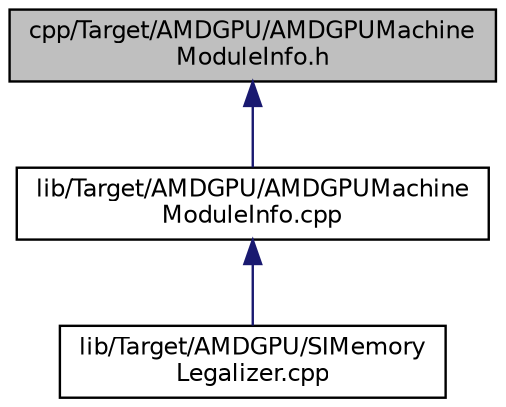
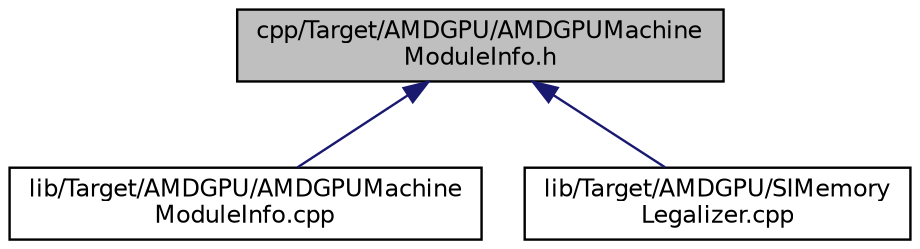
(253, 295) -> (609, 131)
